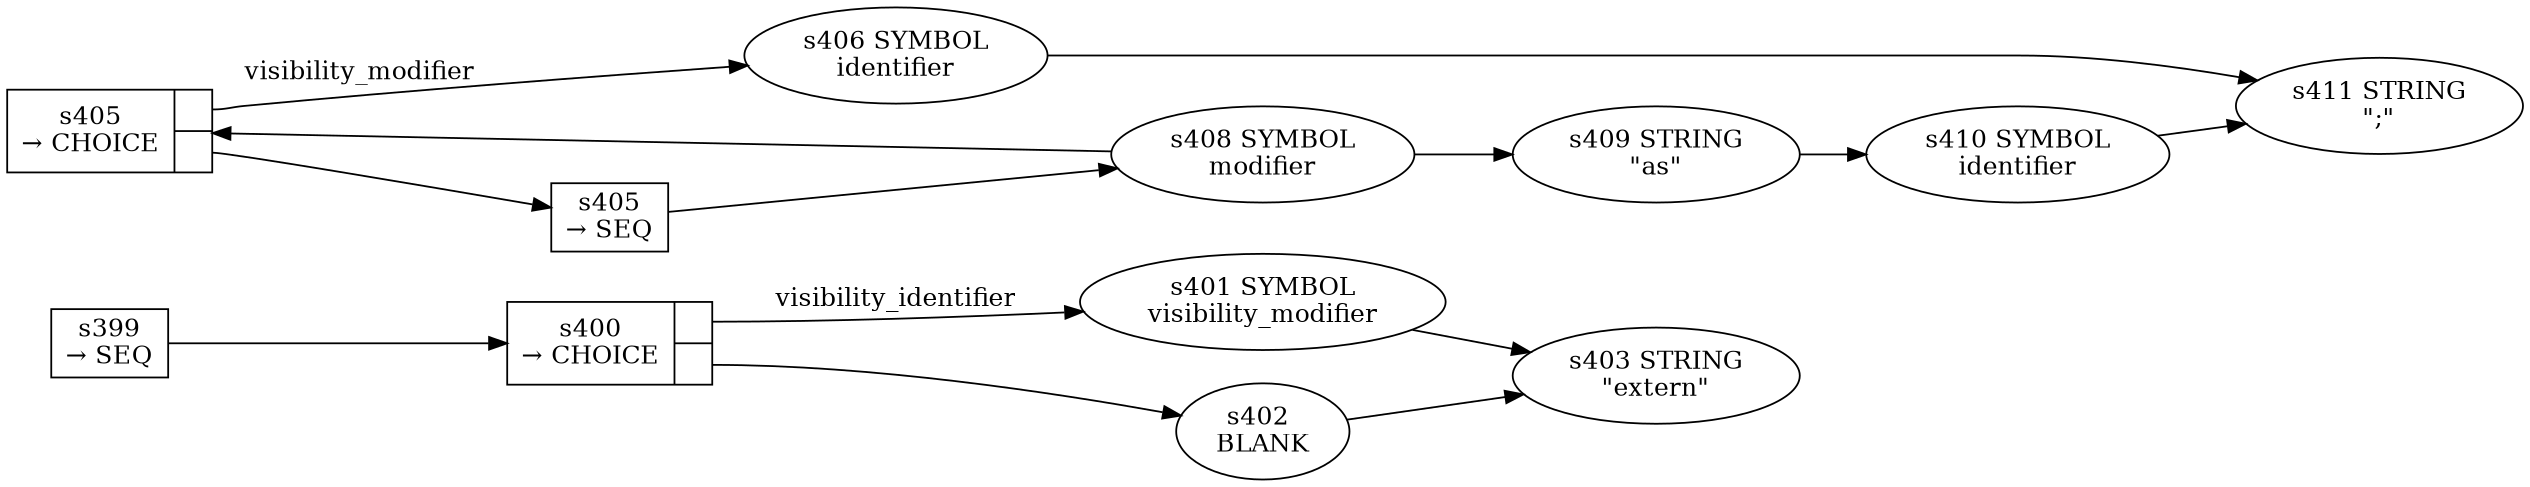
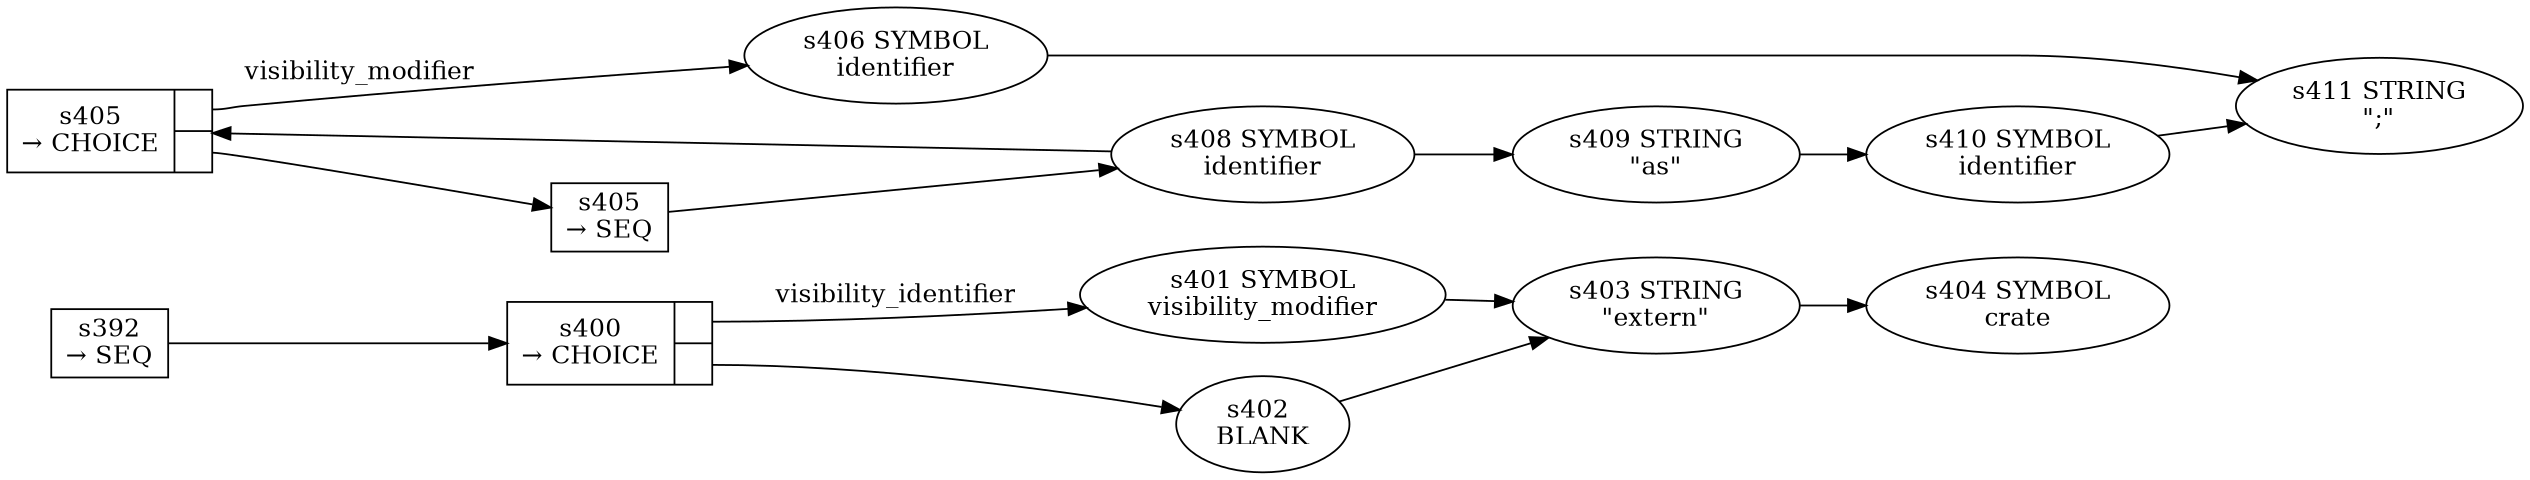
(1263, 154) -> (1263, 154)
none -> (2018, 306)
(110, 343) -> (110, 343)
